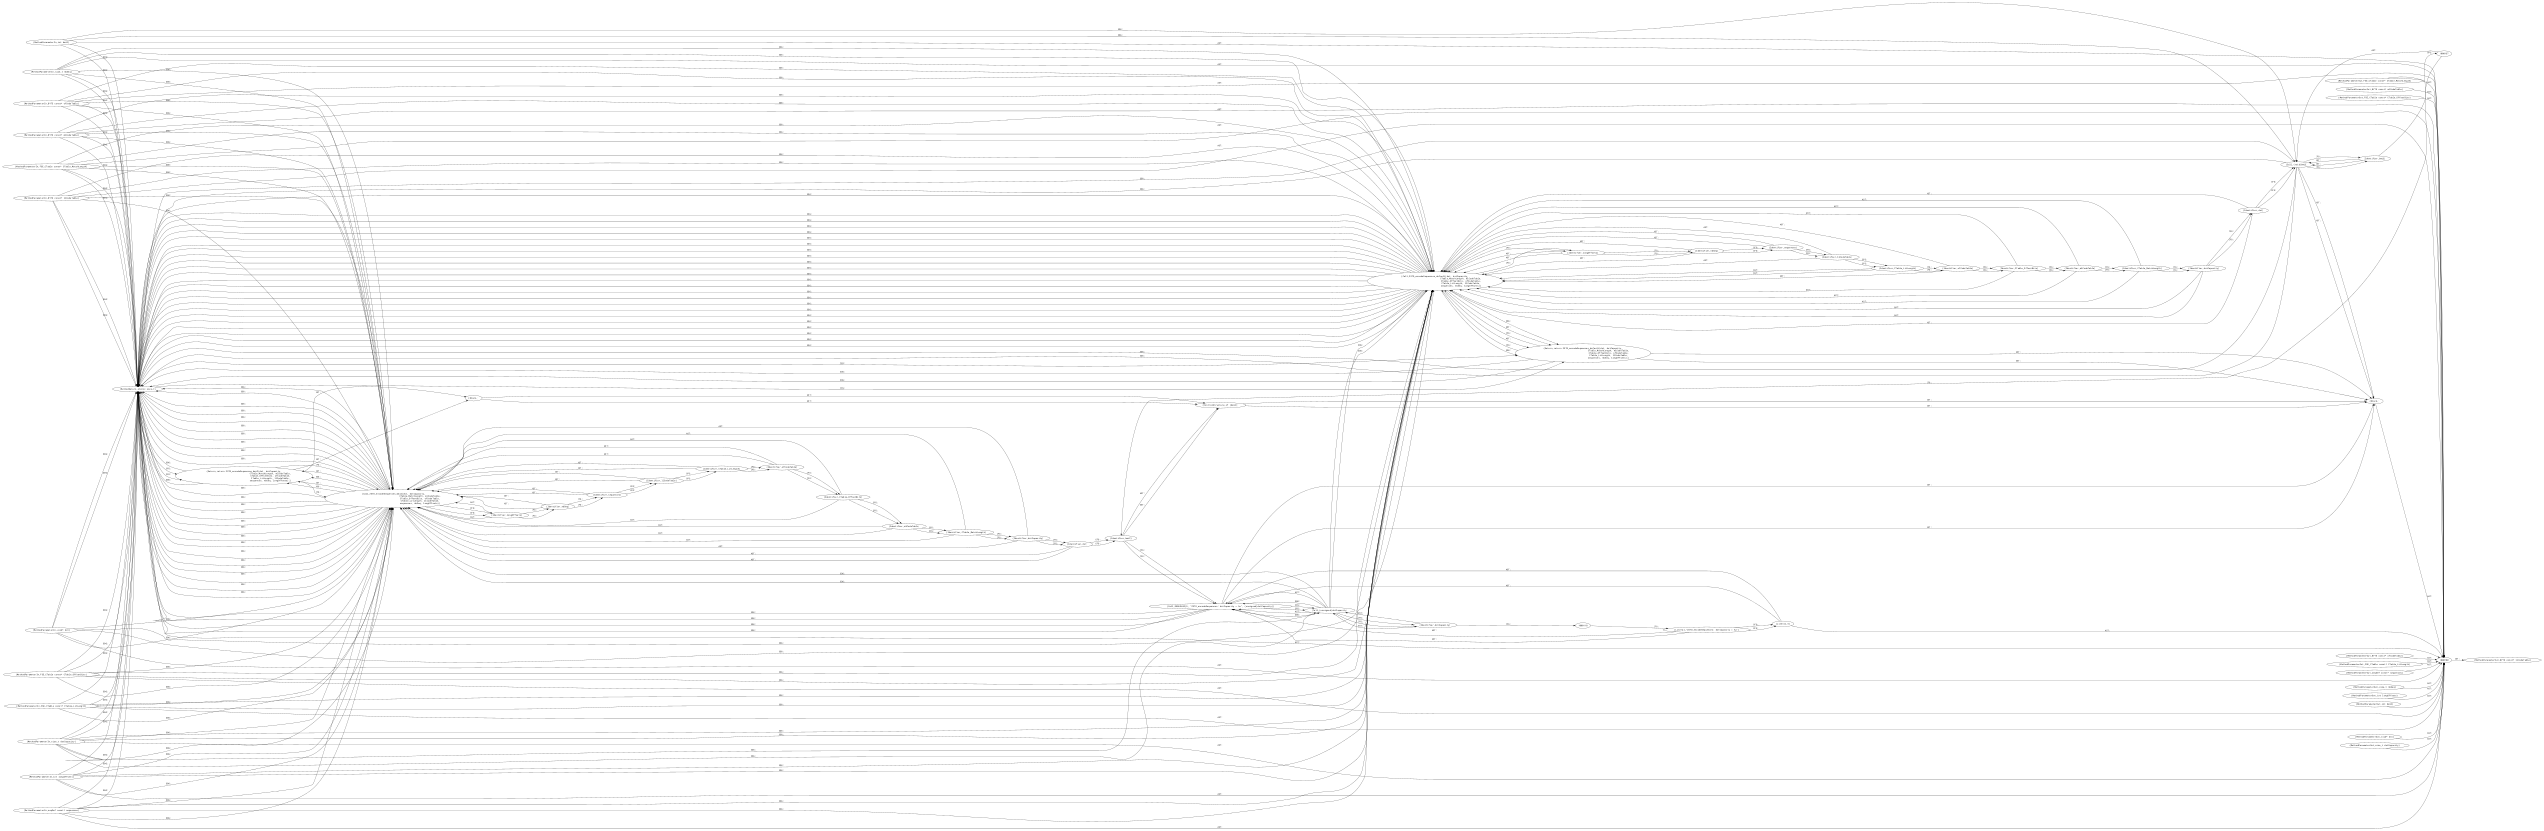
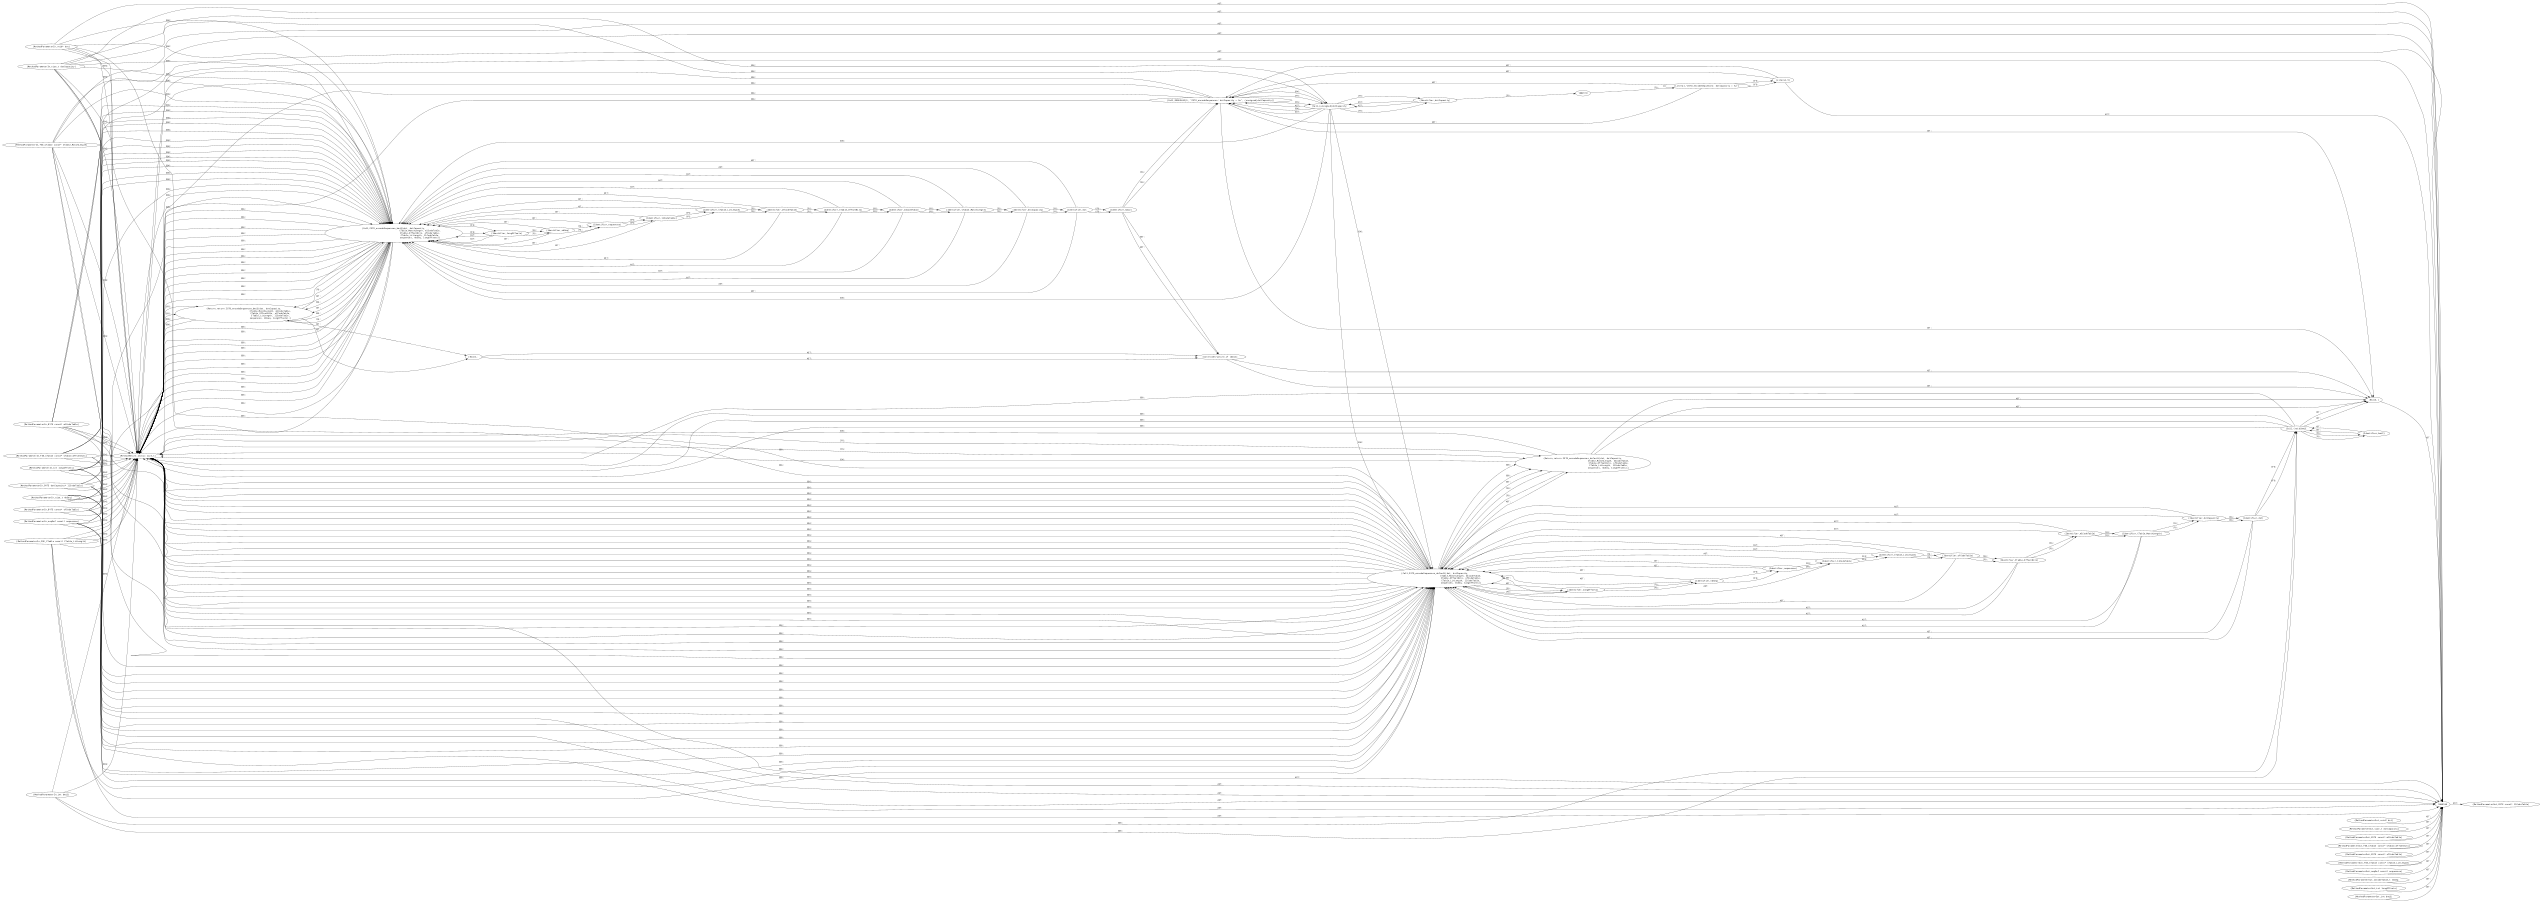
(1549, 47) -> none
(2444, 54) -> none
(2375, 81) -> none
(51, 198) -> (51, 486)
(2375, 687) -> (2374, 880)
